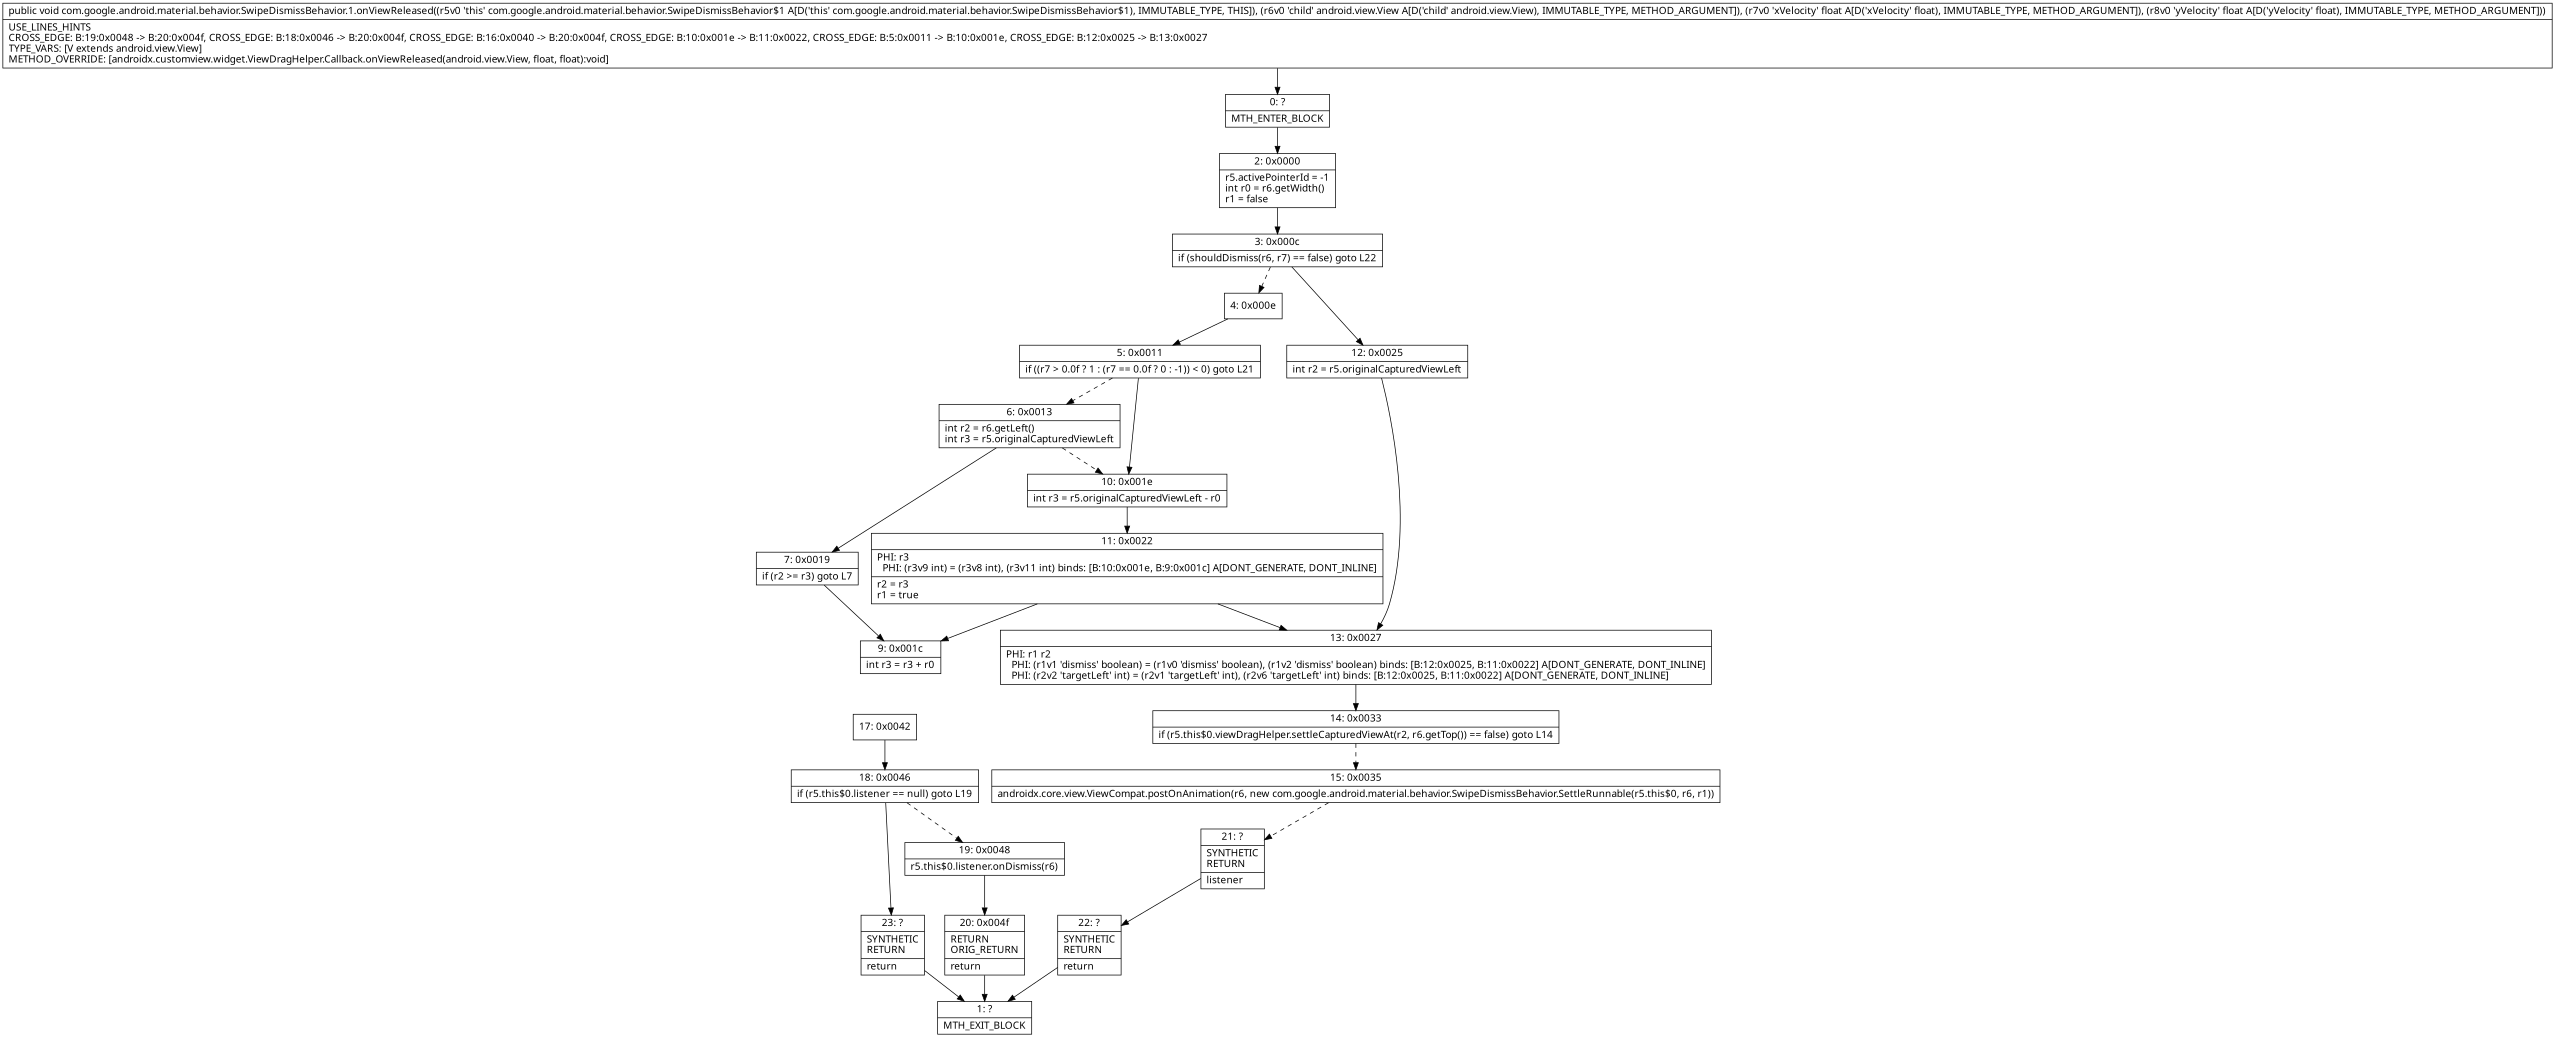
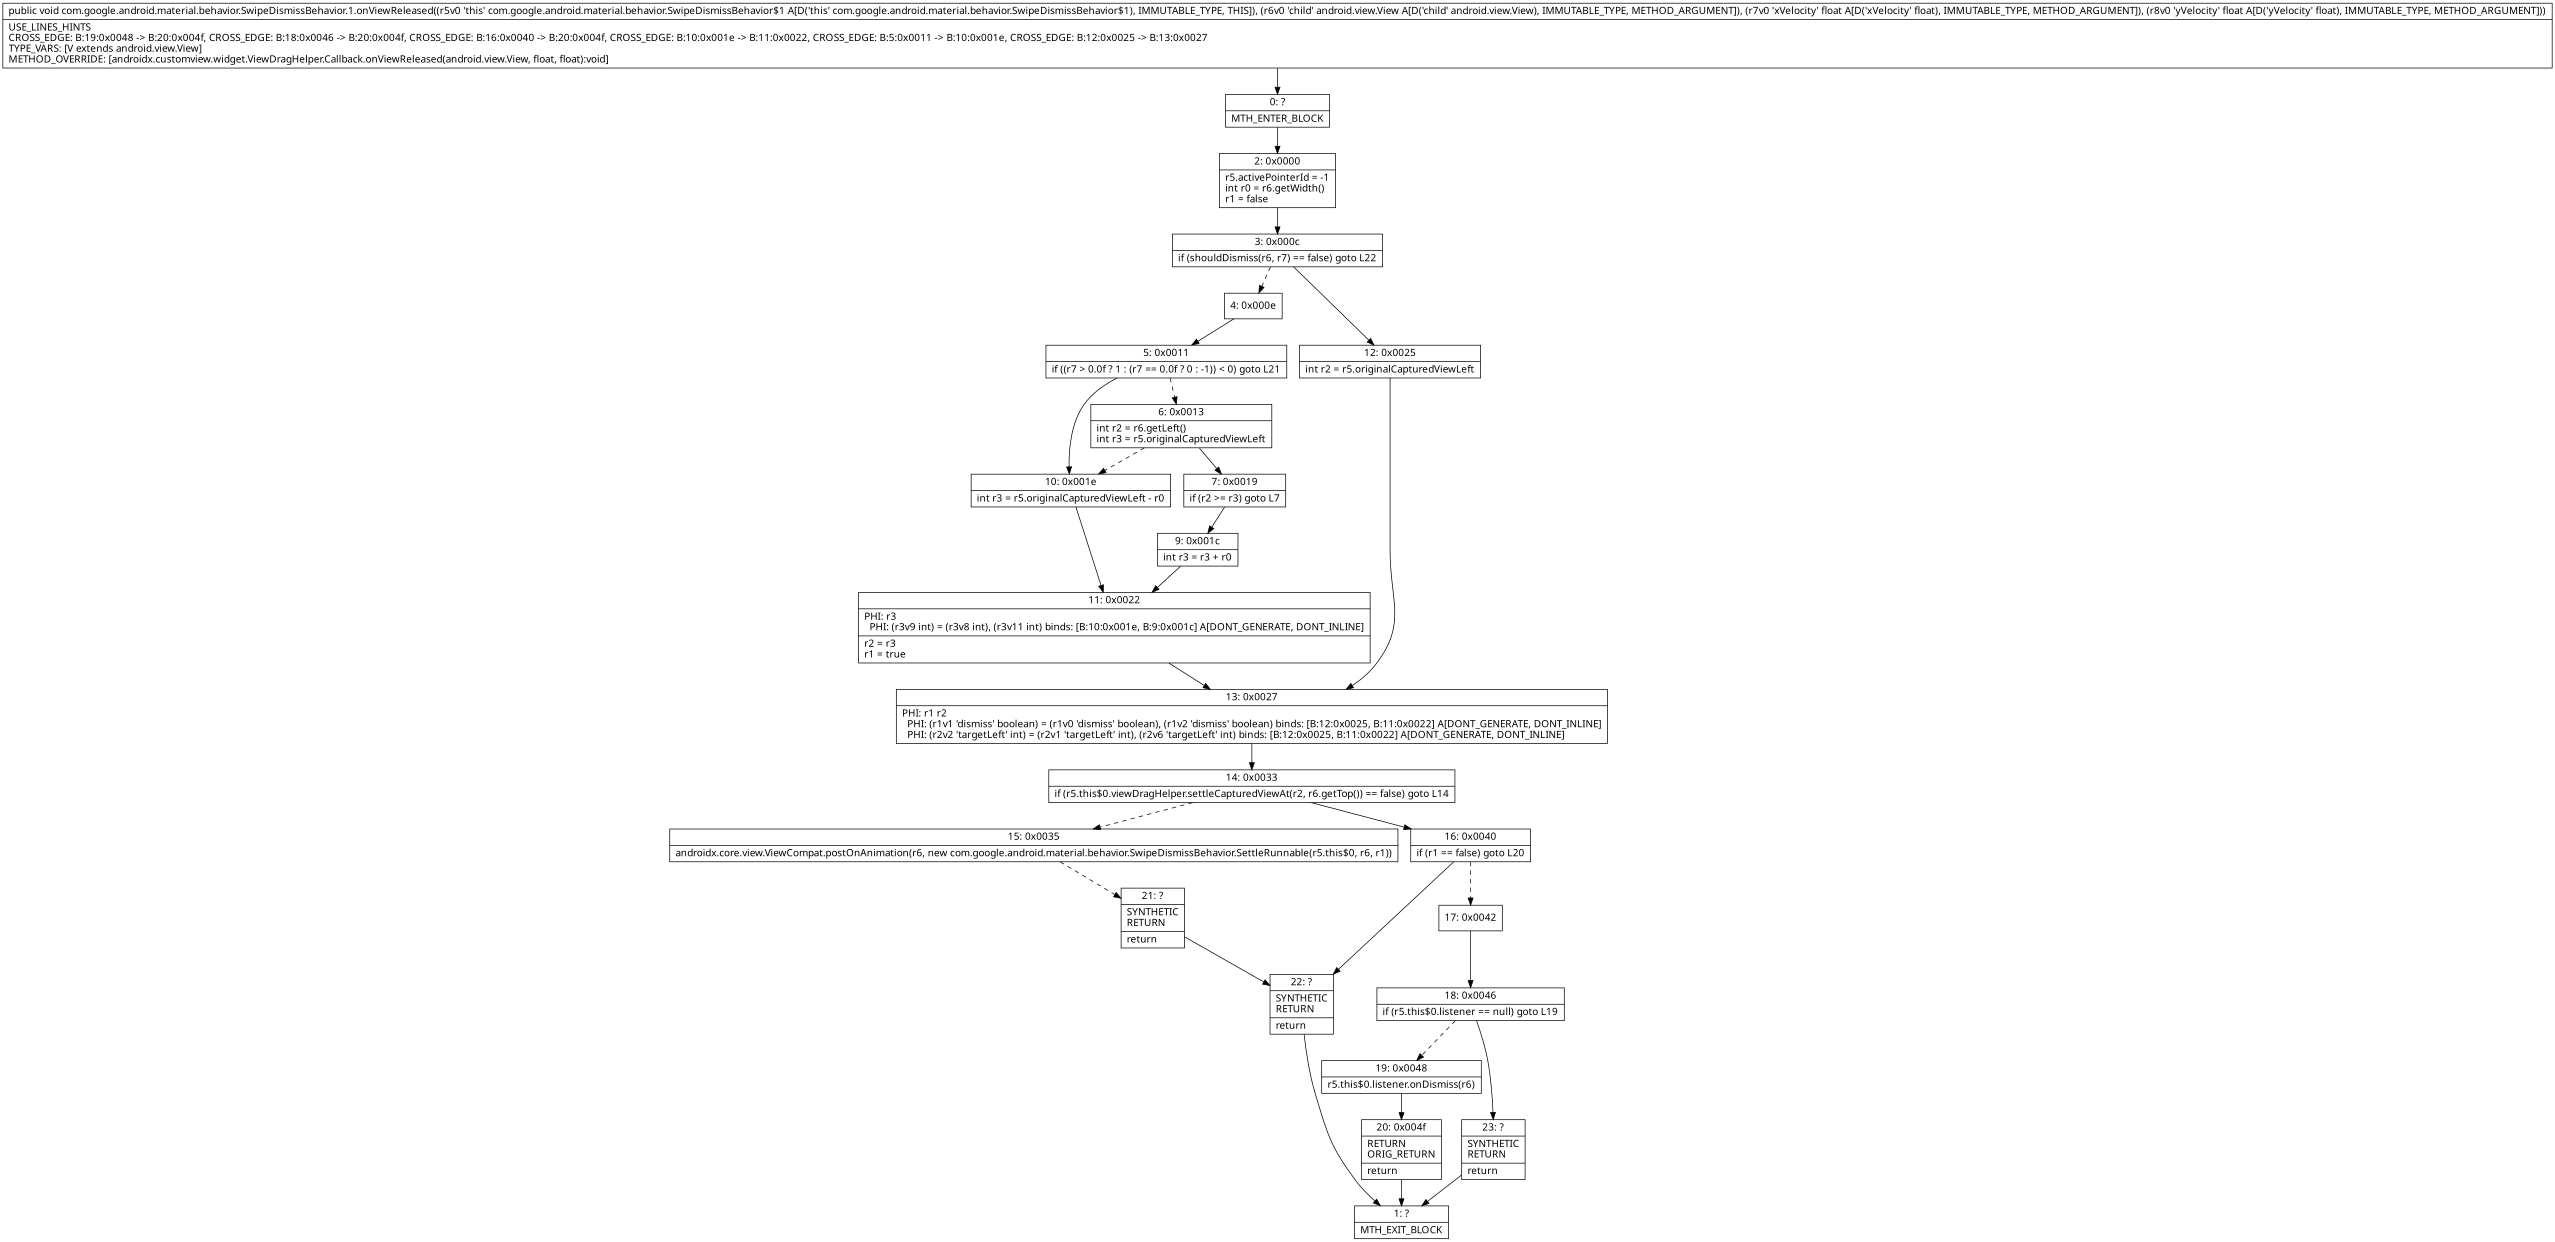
(993, 621) -> (1169, 577)
none -> (1471, 845)
(1225, 880) -> (1142, 939)
